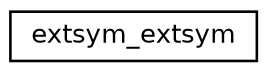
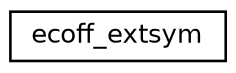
(134, 36) -> (118, 36)
